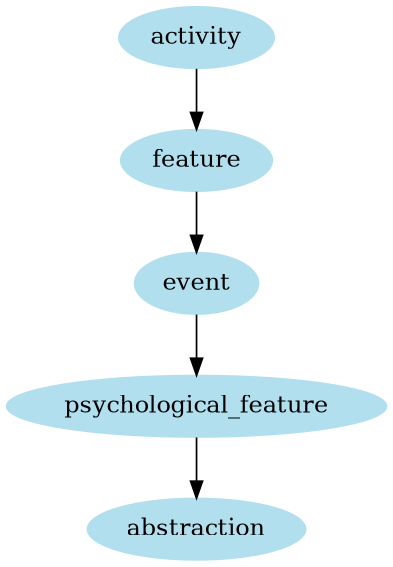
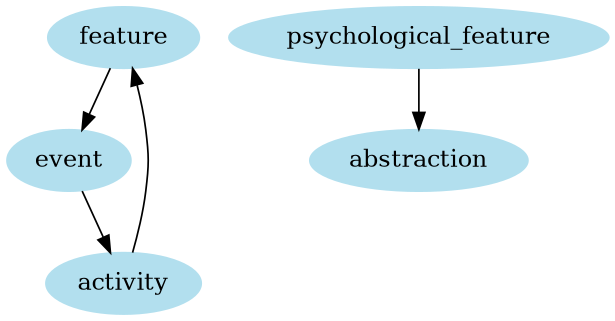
(197, 336) -> (93, 214)
